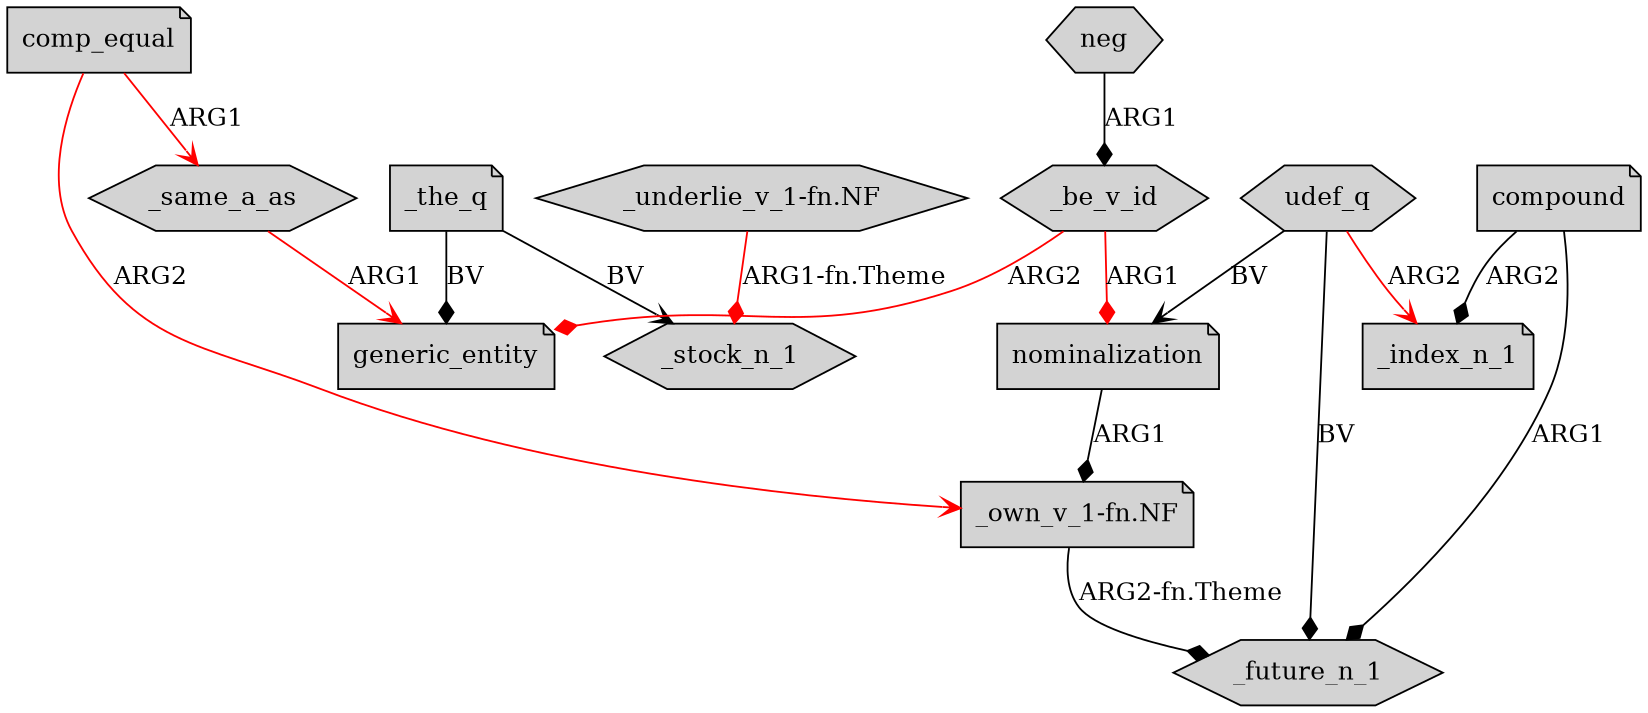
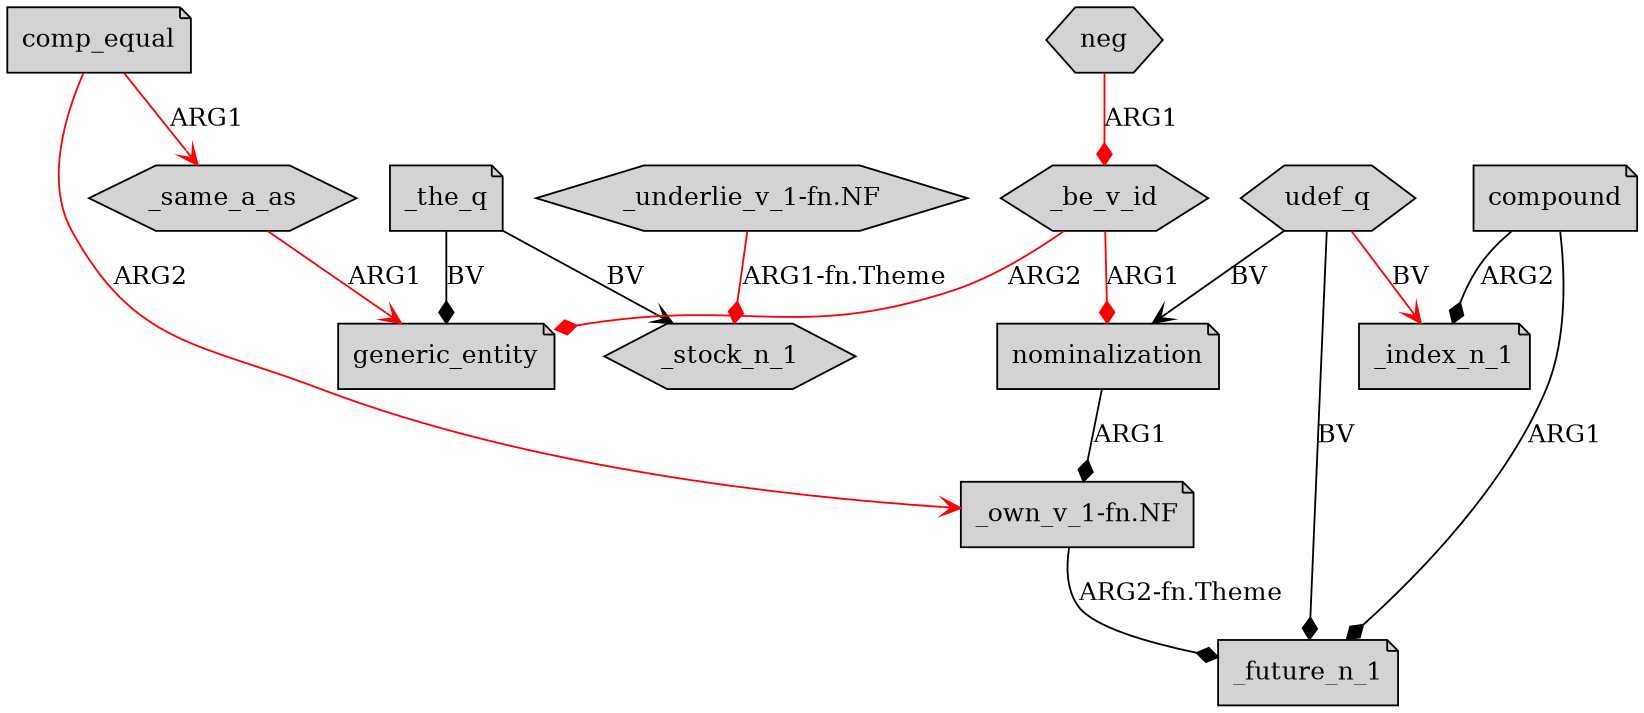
(1104, 108) -> (1104, 108)
(1425, 277) -> (1411, 277)
(1308, 673) -> (1308, 673)
